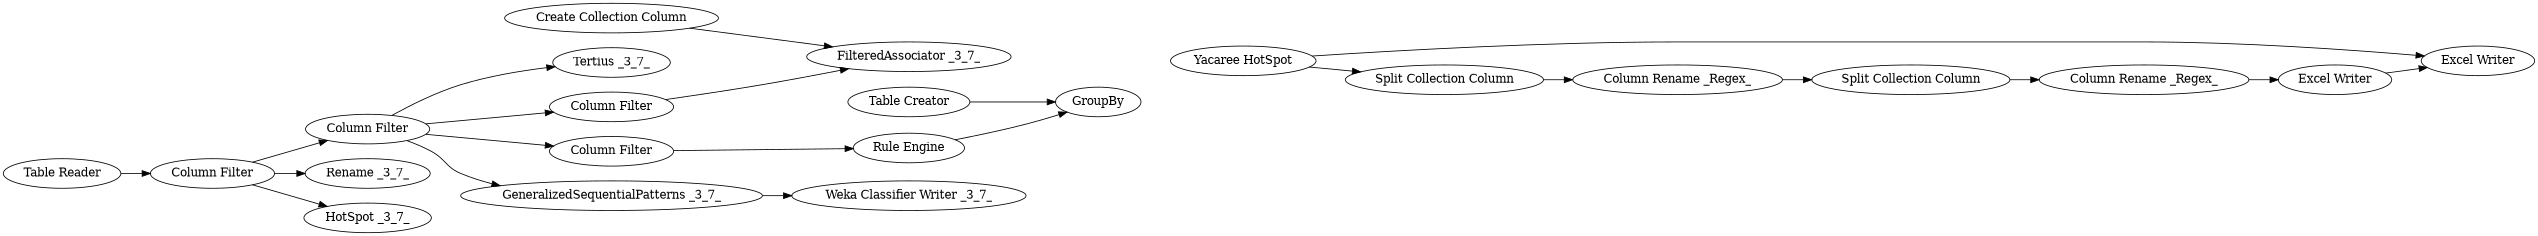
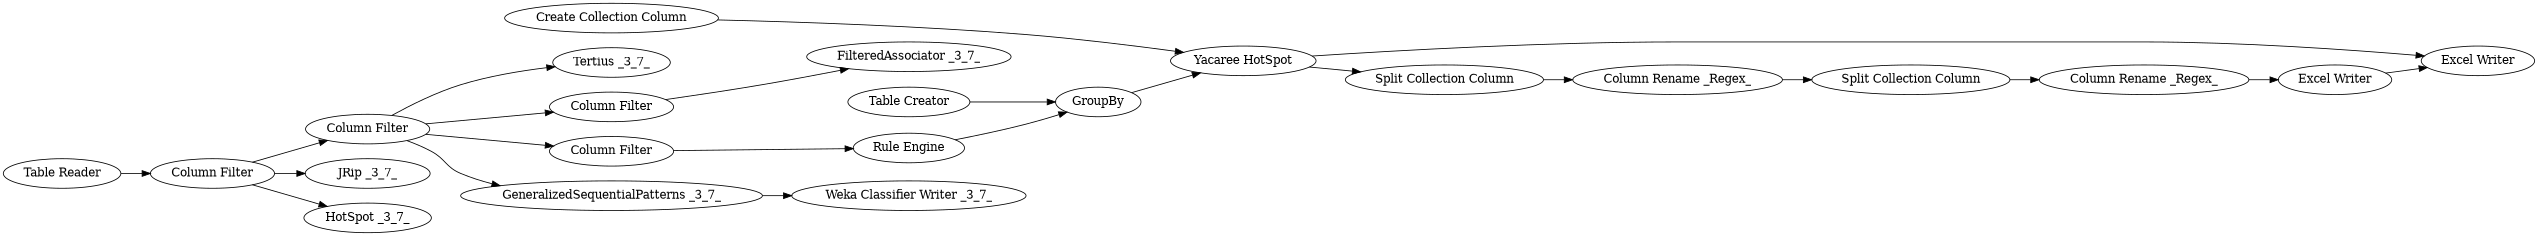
(757, 37) -> (947, 29)
none -> (1162, 84)
(368, 173) -> (368, 173)
